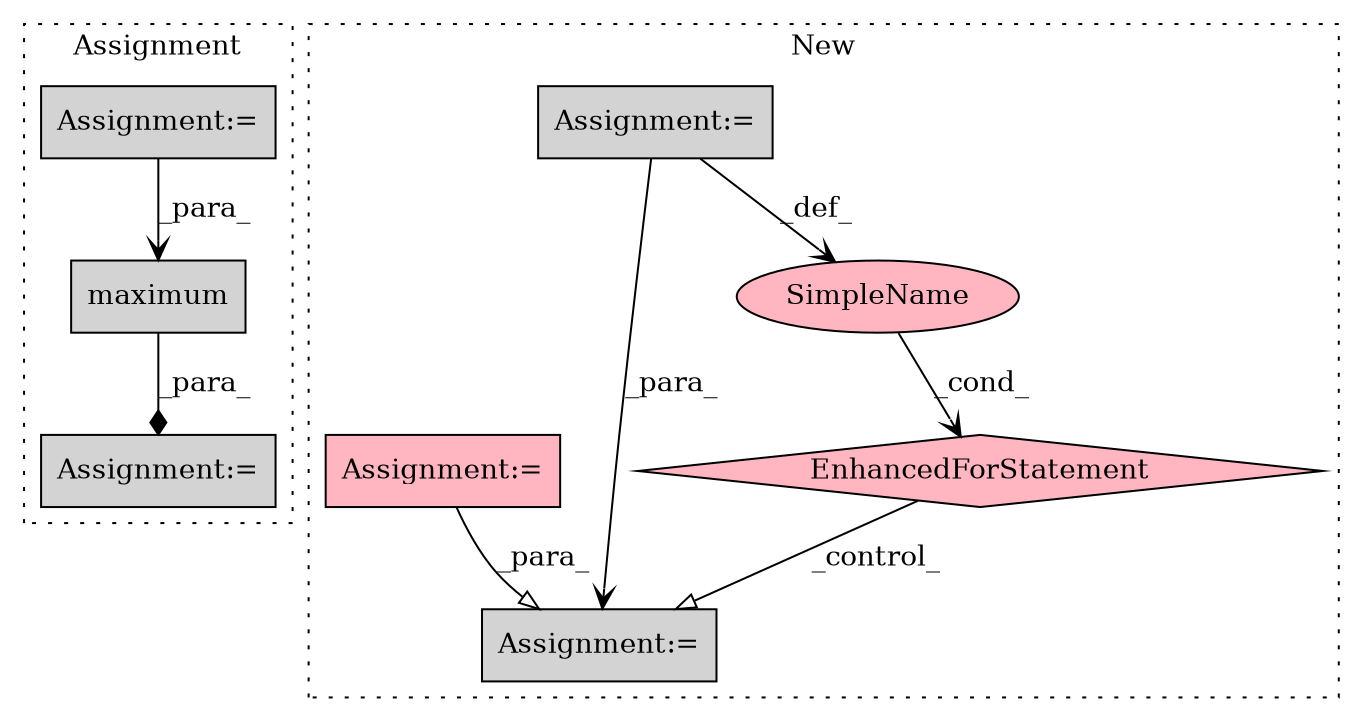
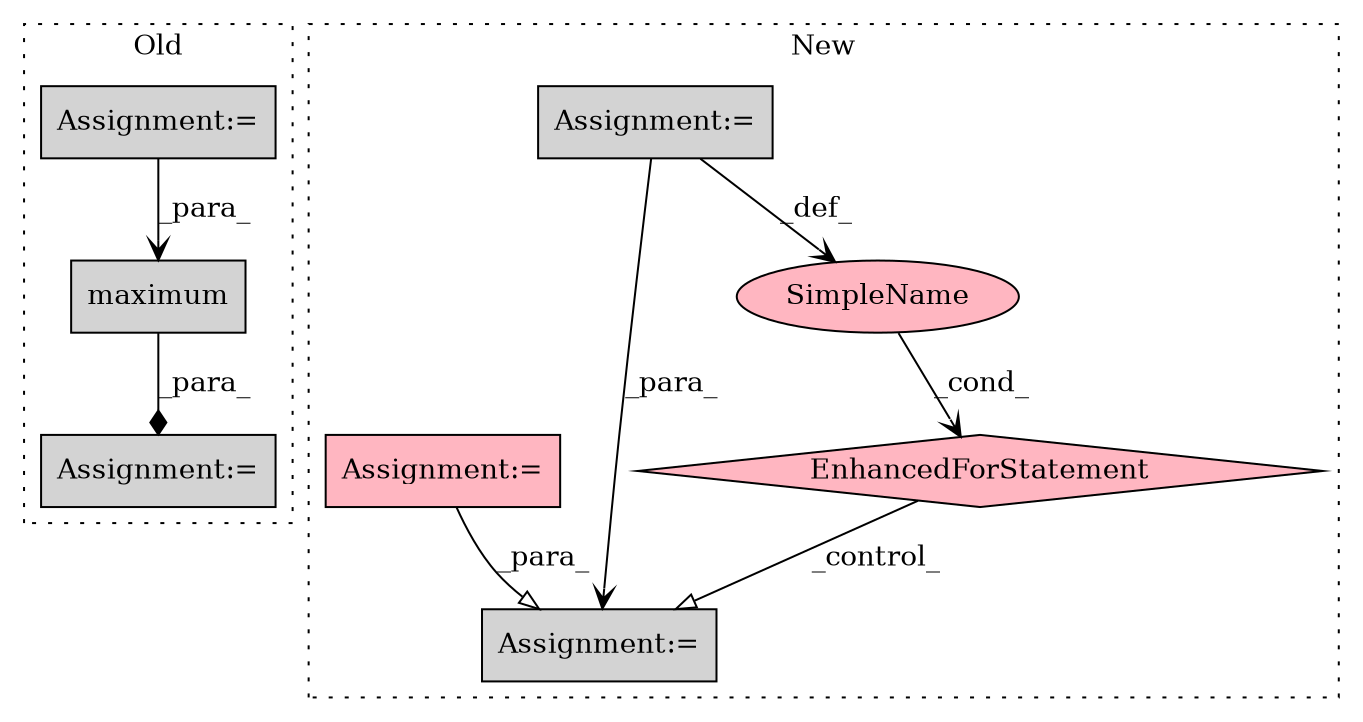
(158, 47) -> (158, 47)
